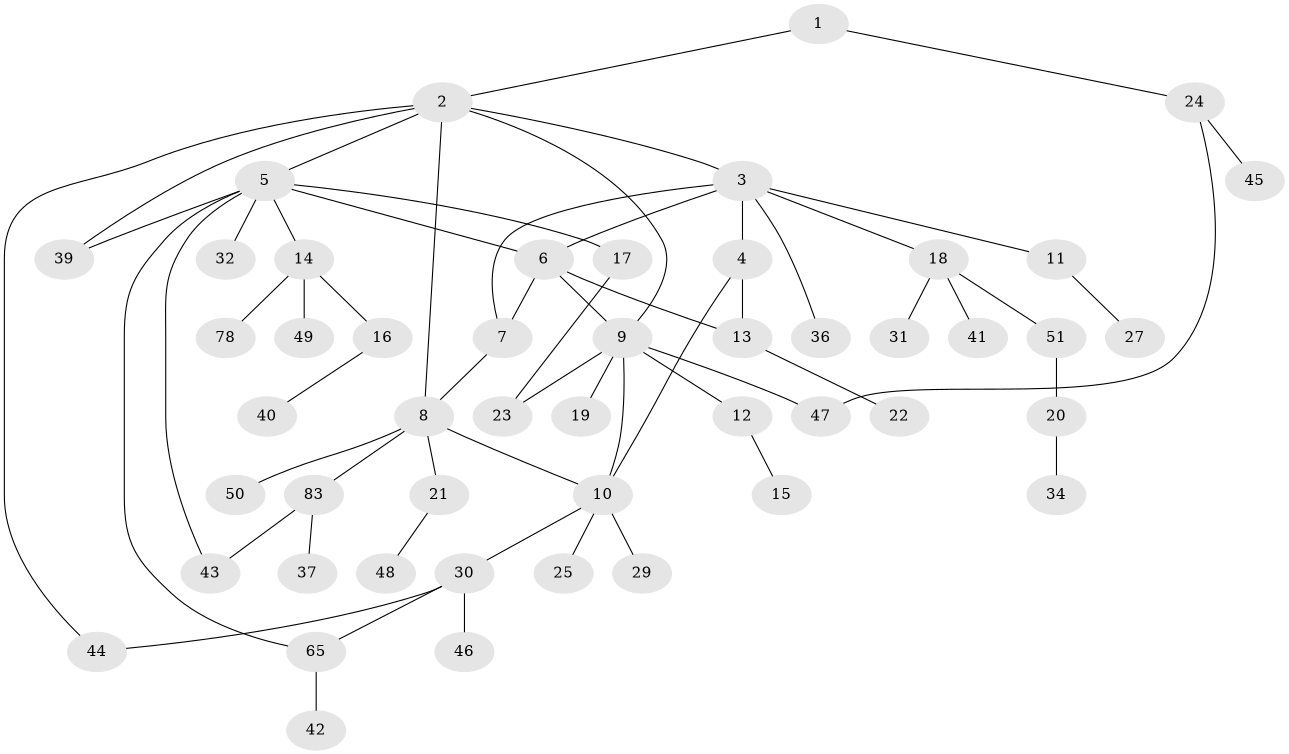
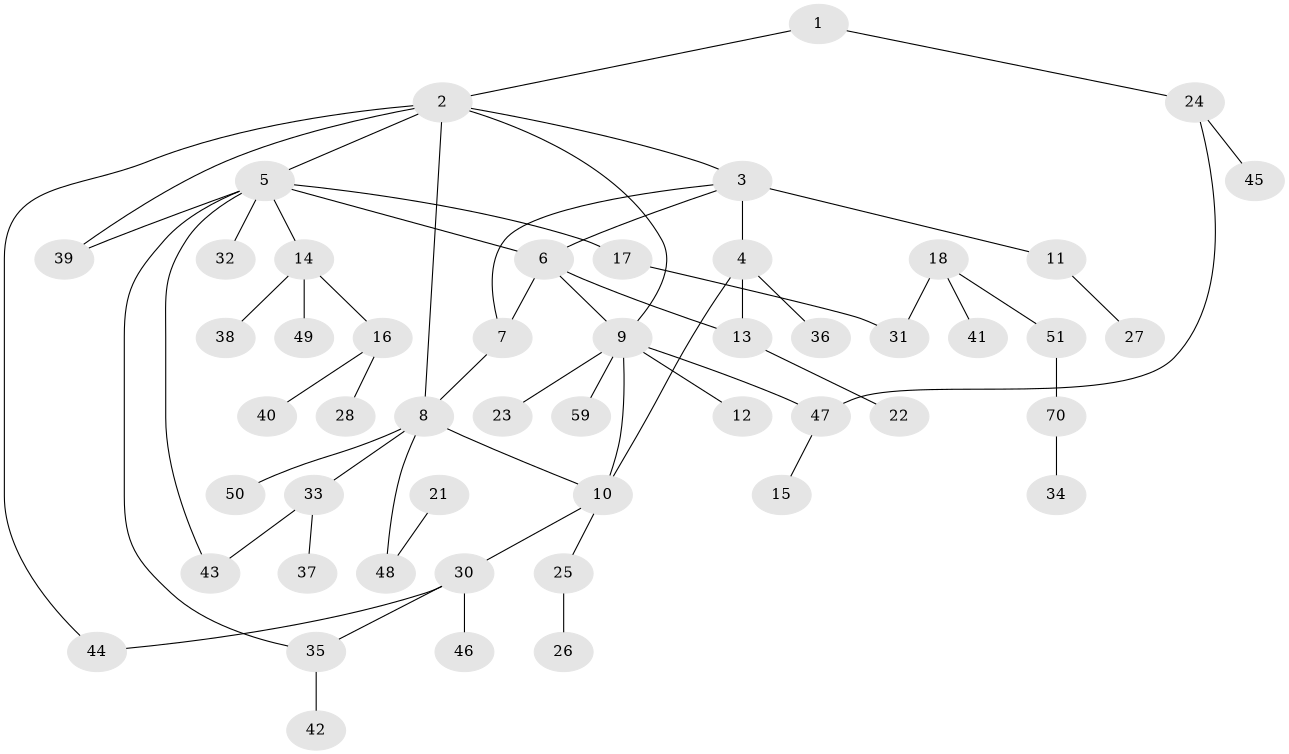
(841, 220) -> none
(790, 256) -> (791, 308)
(226, 338) -> (226, 338)
(563, 338) -> (764, 294)
none -> (346, 416)
(581, 416) -> (581, 416)
(1056, 416) -> (1056, 416)
(432, 456) -> (396, 493)
(762, 456) -> (801, 456)
(314, 495) -> (314, 495)
(642, 573) -> none
(316, 652) -> (316, 652)
none -> (564, 652)
